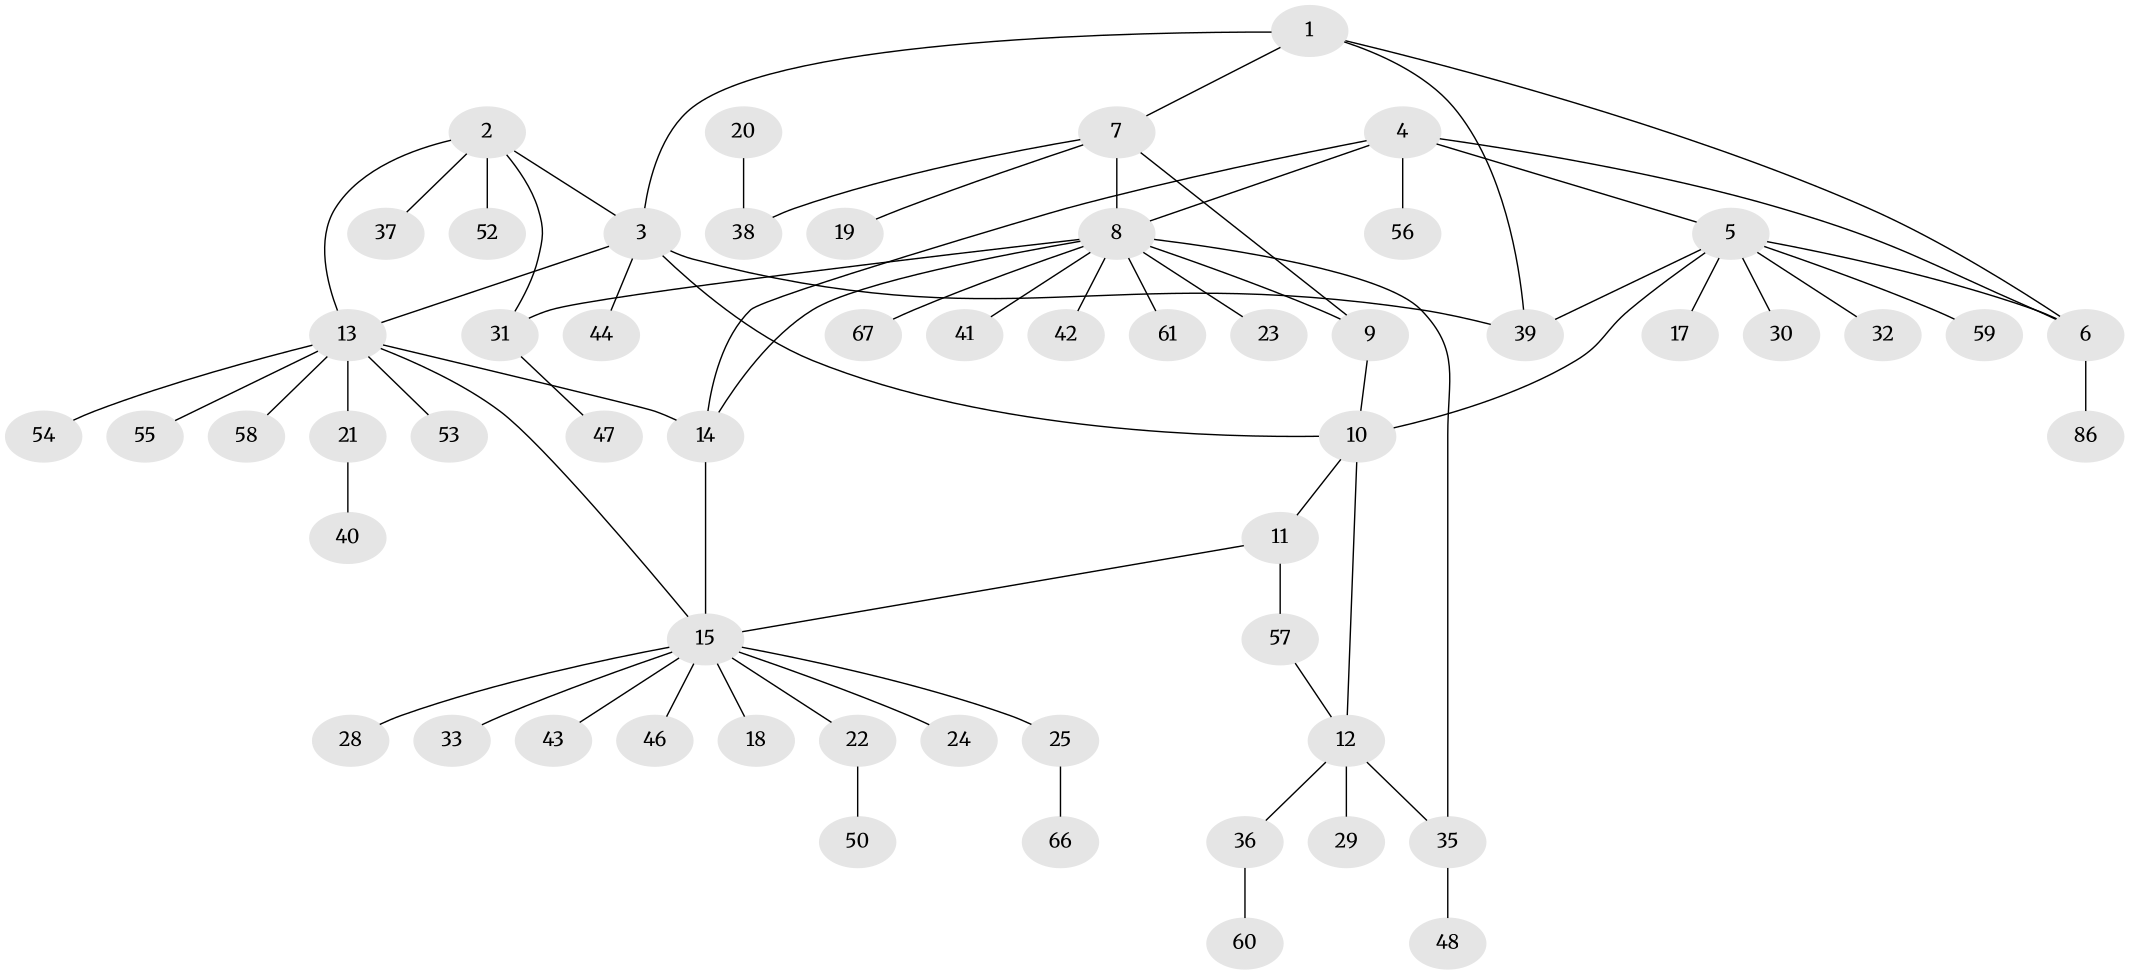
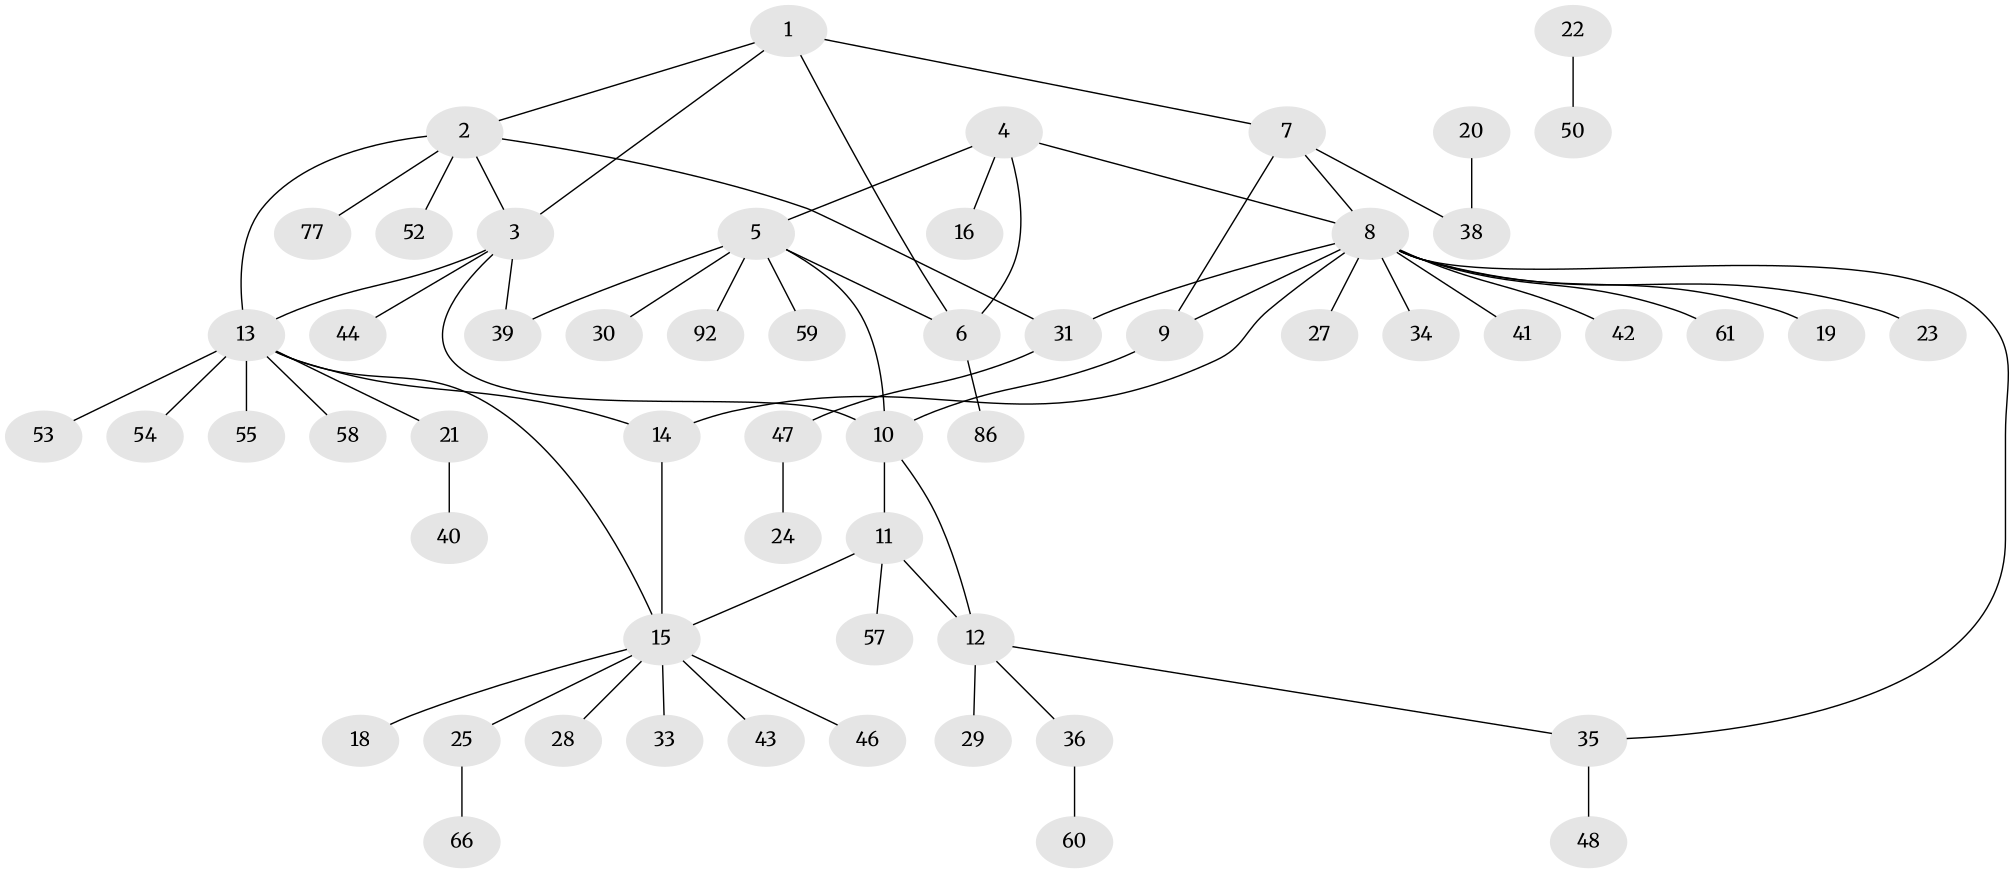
(1469, 129) -> (627, 82)
(979, 181) -> (1700, 293)
(1001, 227) -> none
(386, 234) -> (313, 234)
(1403, 234) -> (965, 234)
(863, 335) -> (1320, 335)
none -> (1421, 335)
(1680, 335) -> none
(1883, 335) -> (706, 335)
(835, 686) -> (783, 487)
(782, 690) -> none
(1313, 690) -> (930, 589)
